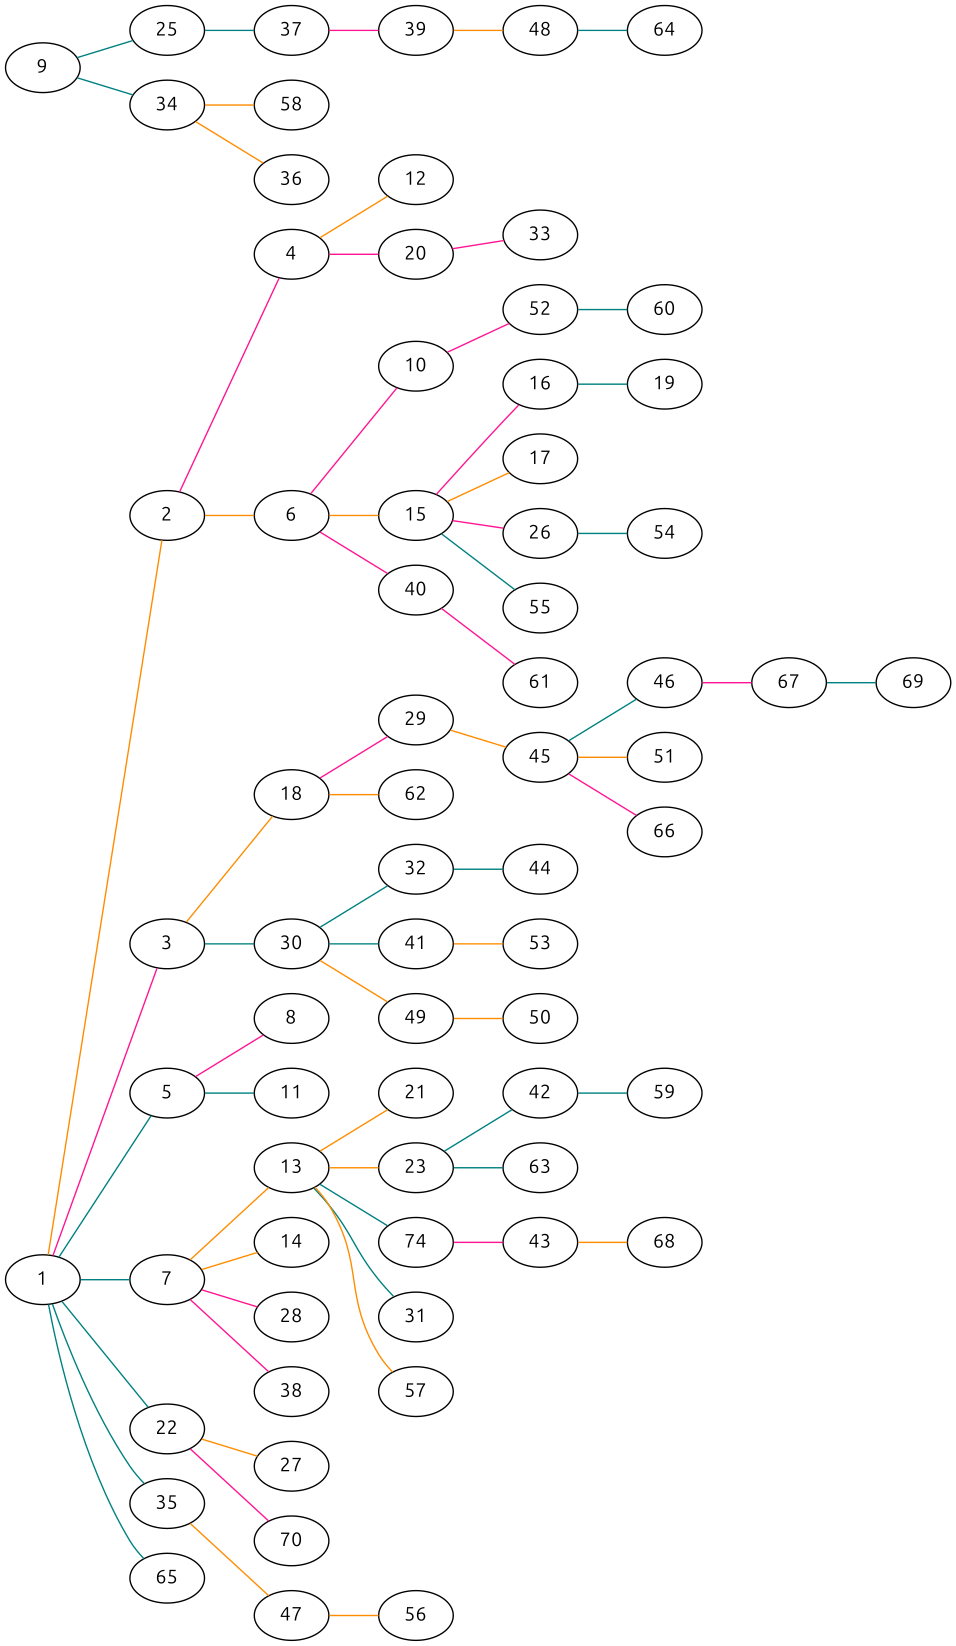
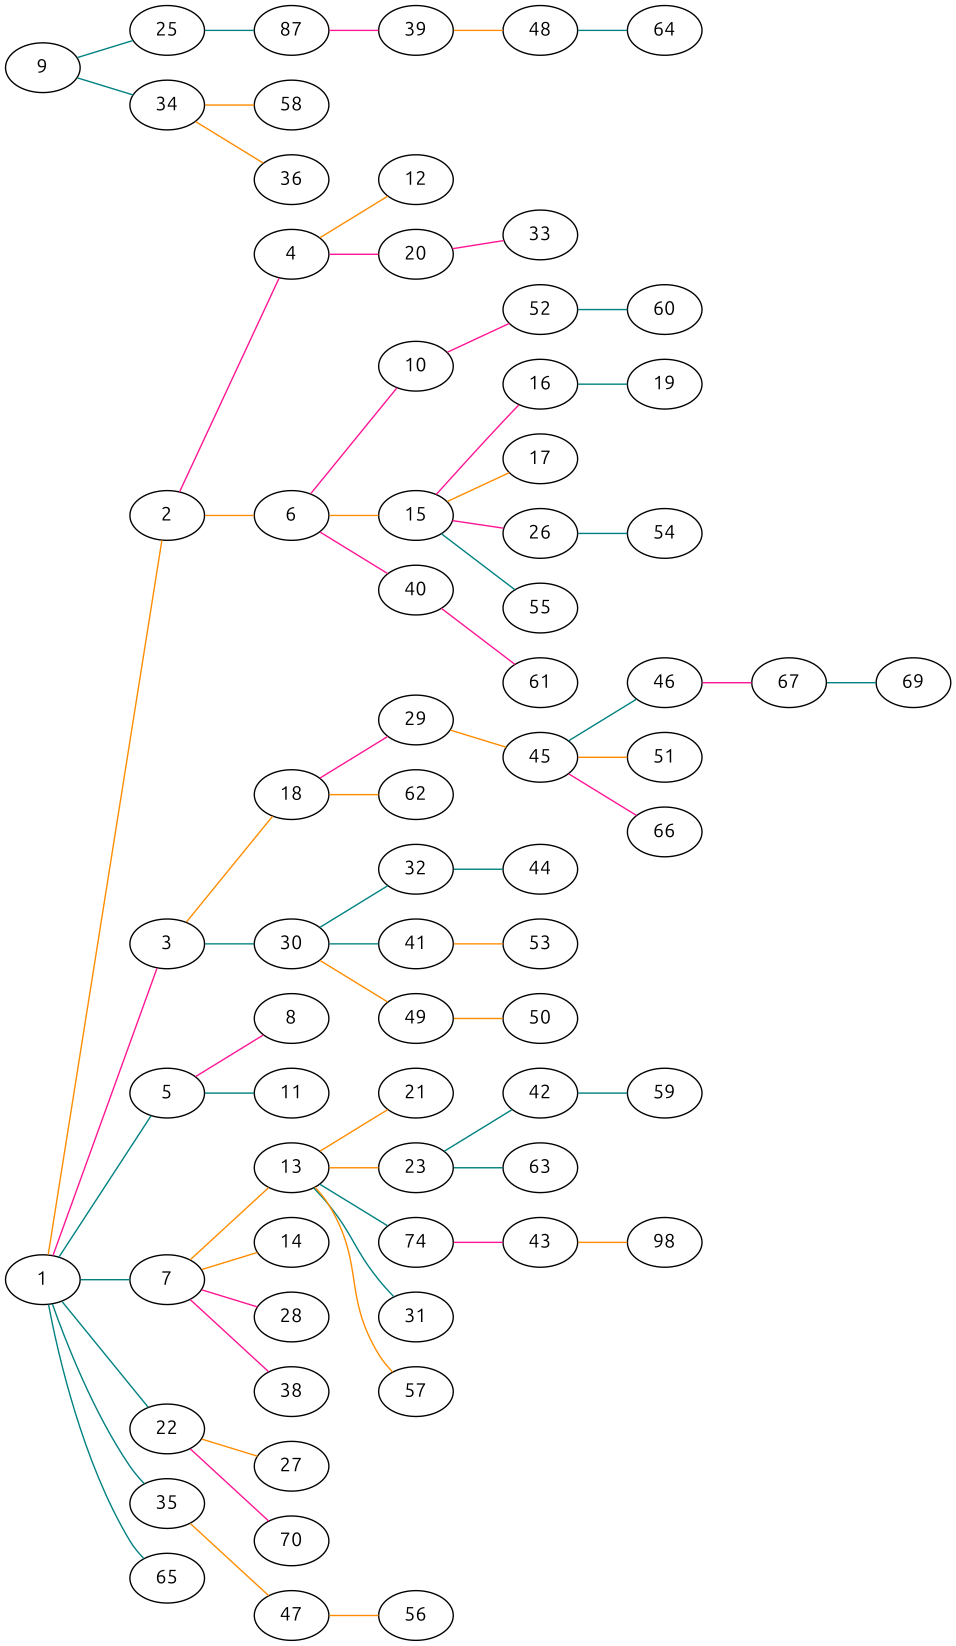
(292, 30) -> (292, 30)
(665, 1242) -> (665, 1242)
